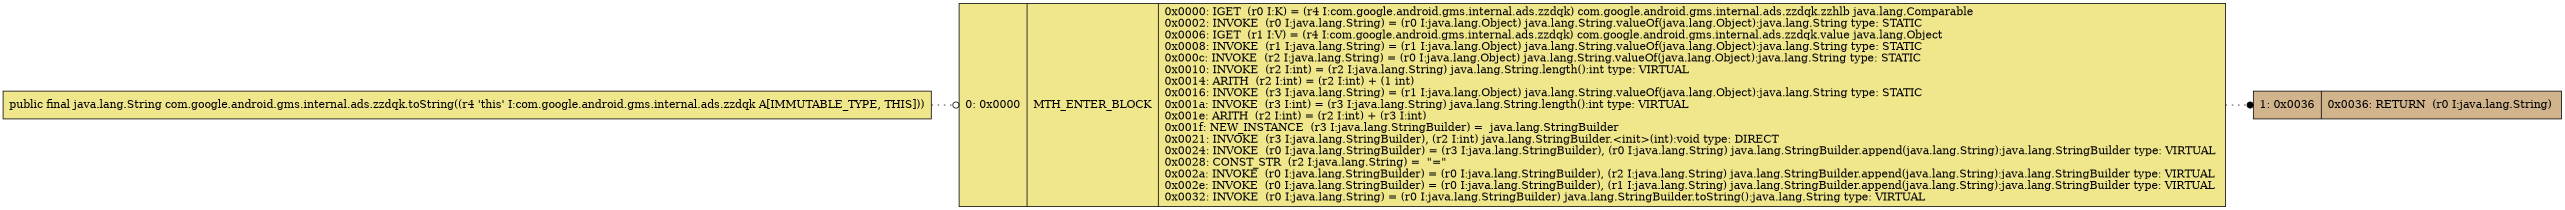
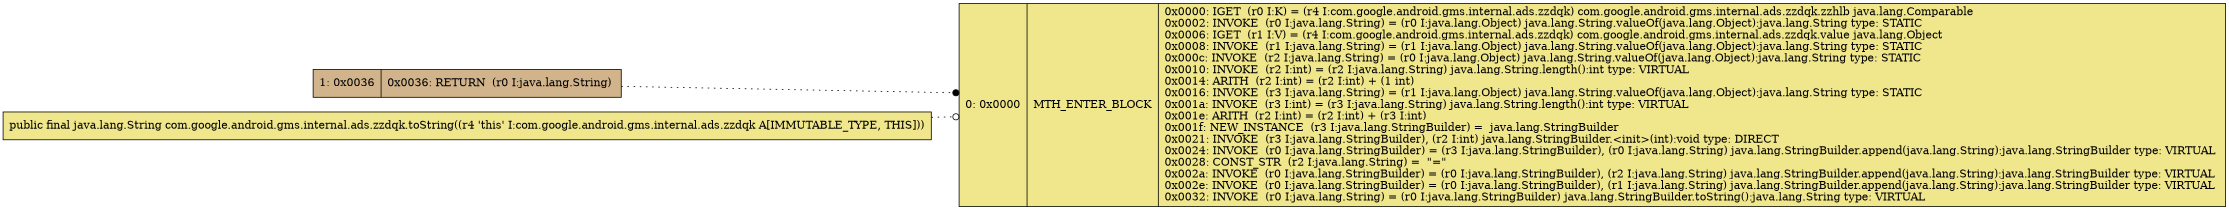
(2236, 105) -> (787, 90)
